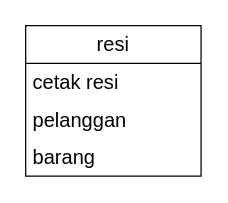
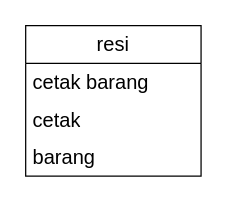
(84, 82) -> (98, 82)
(81, 119) -> (61, 119)
